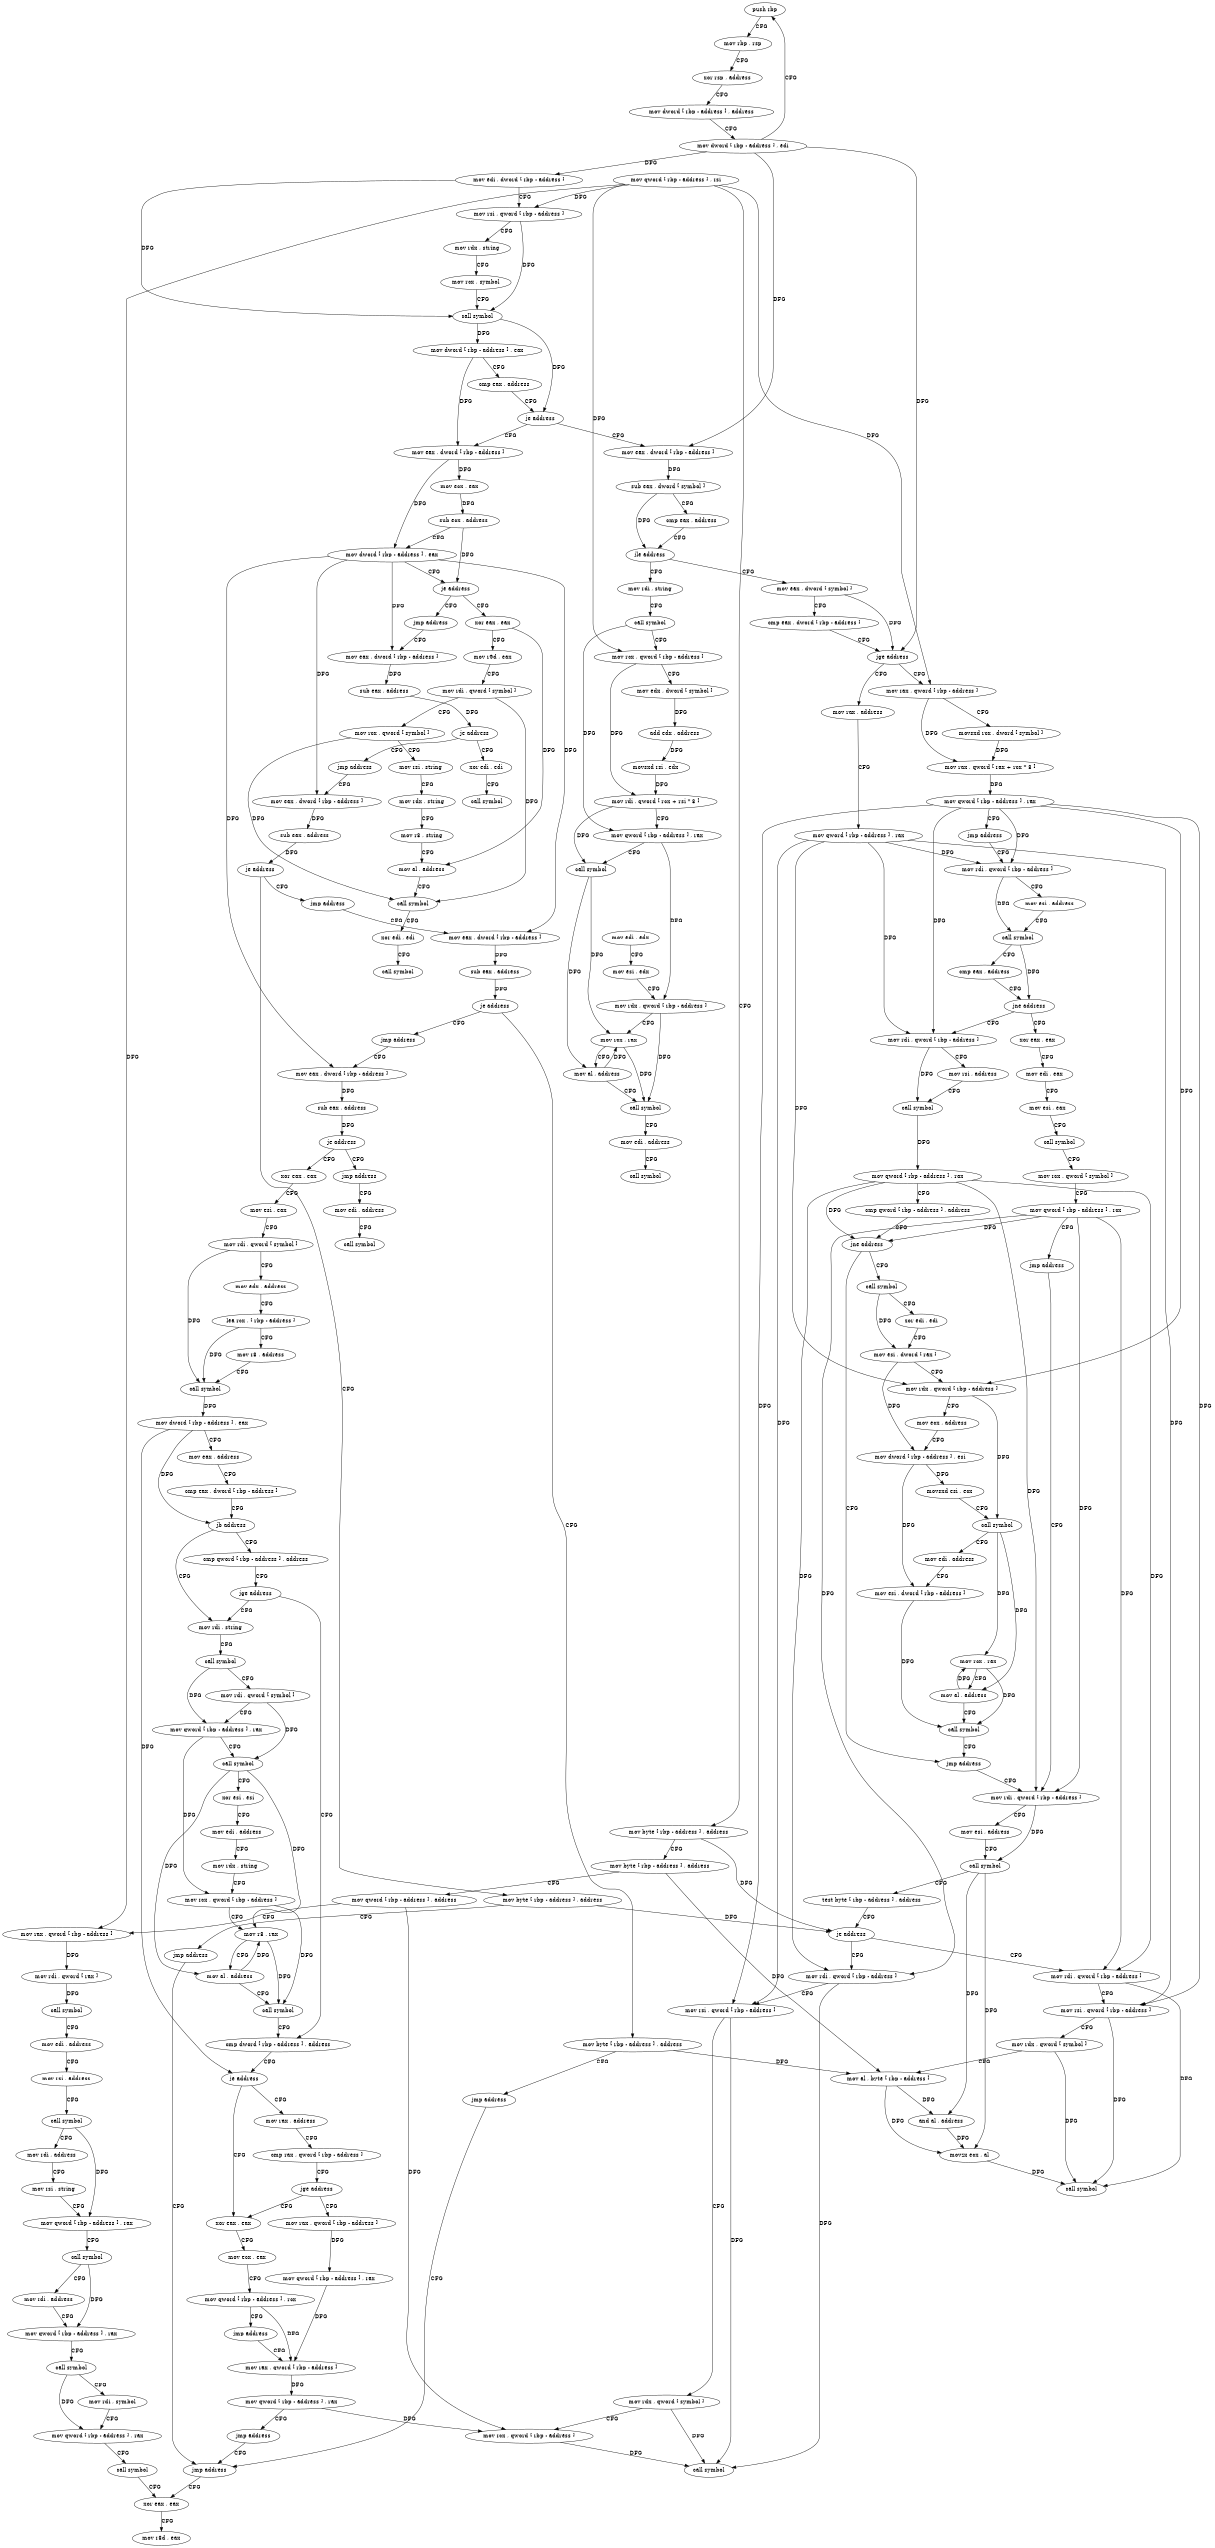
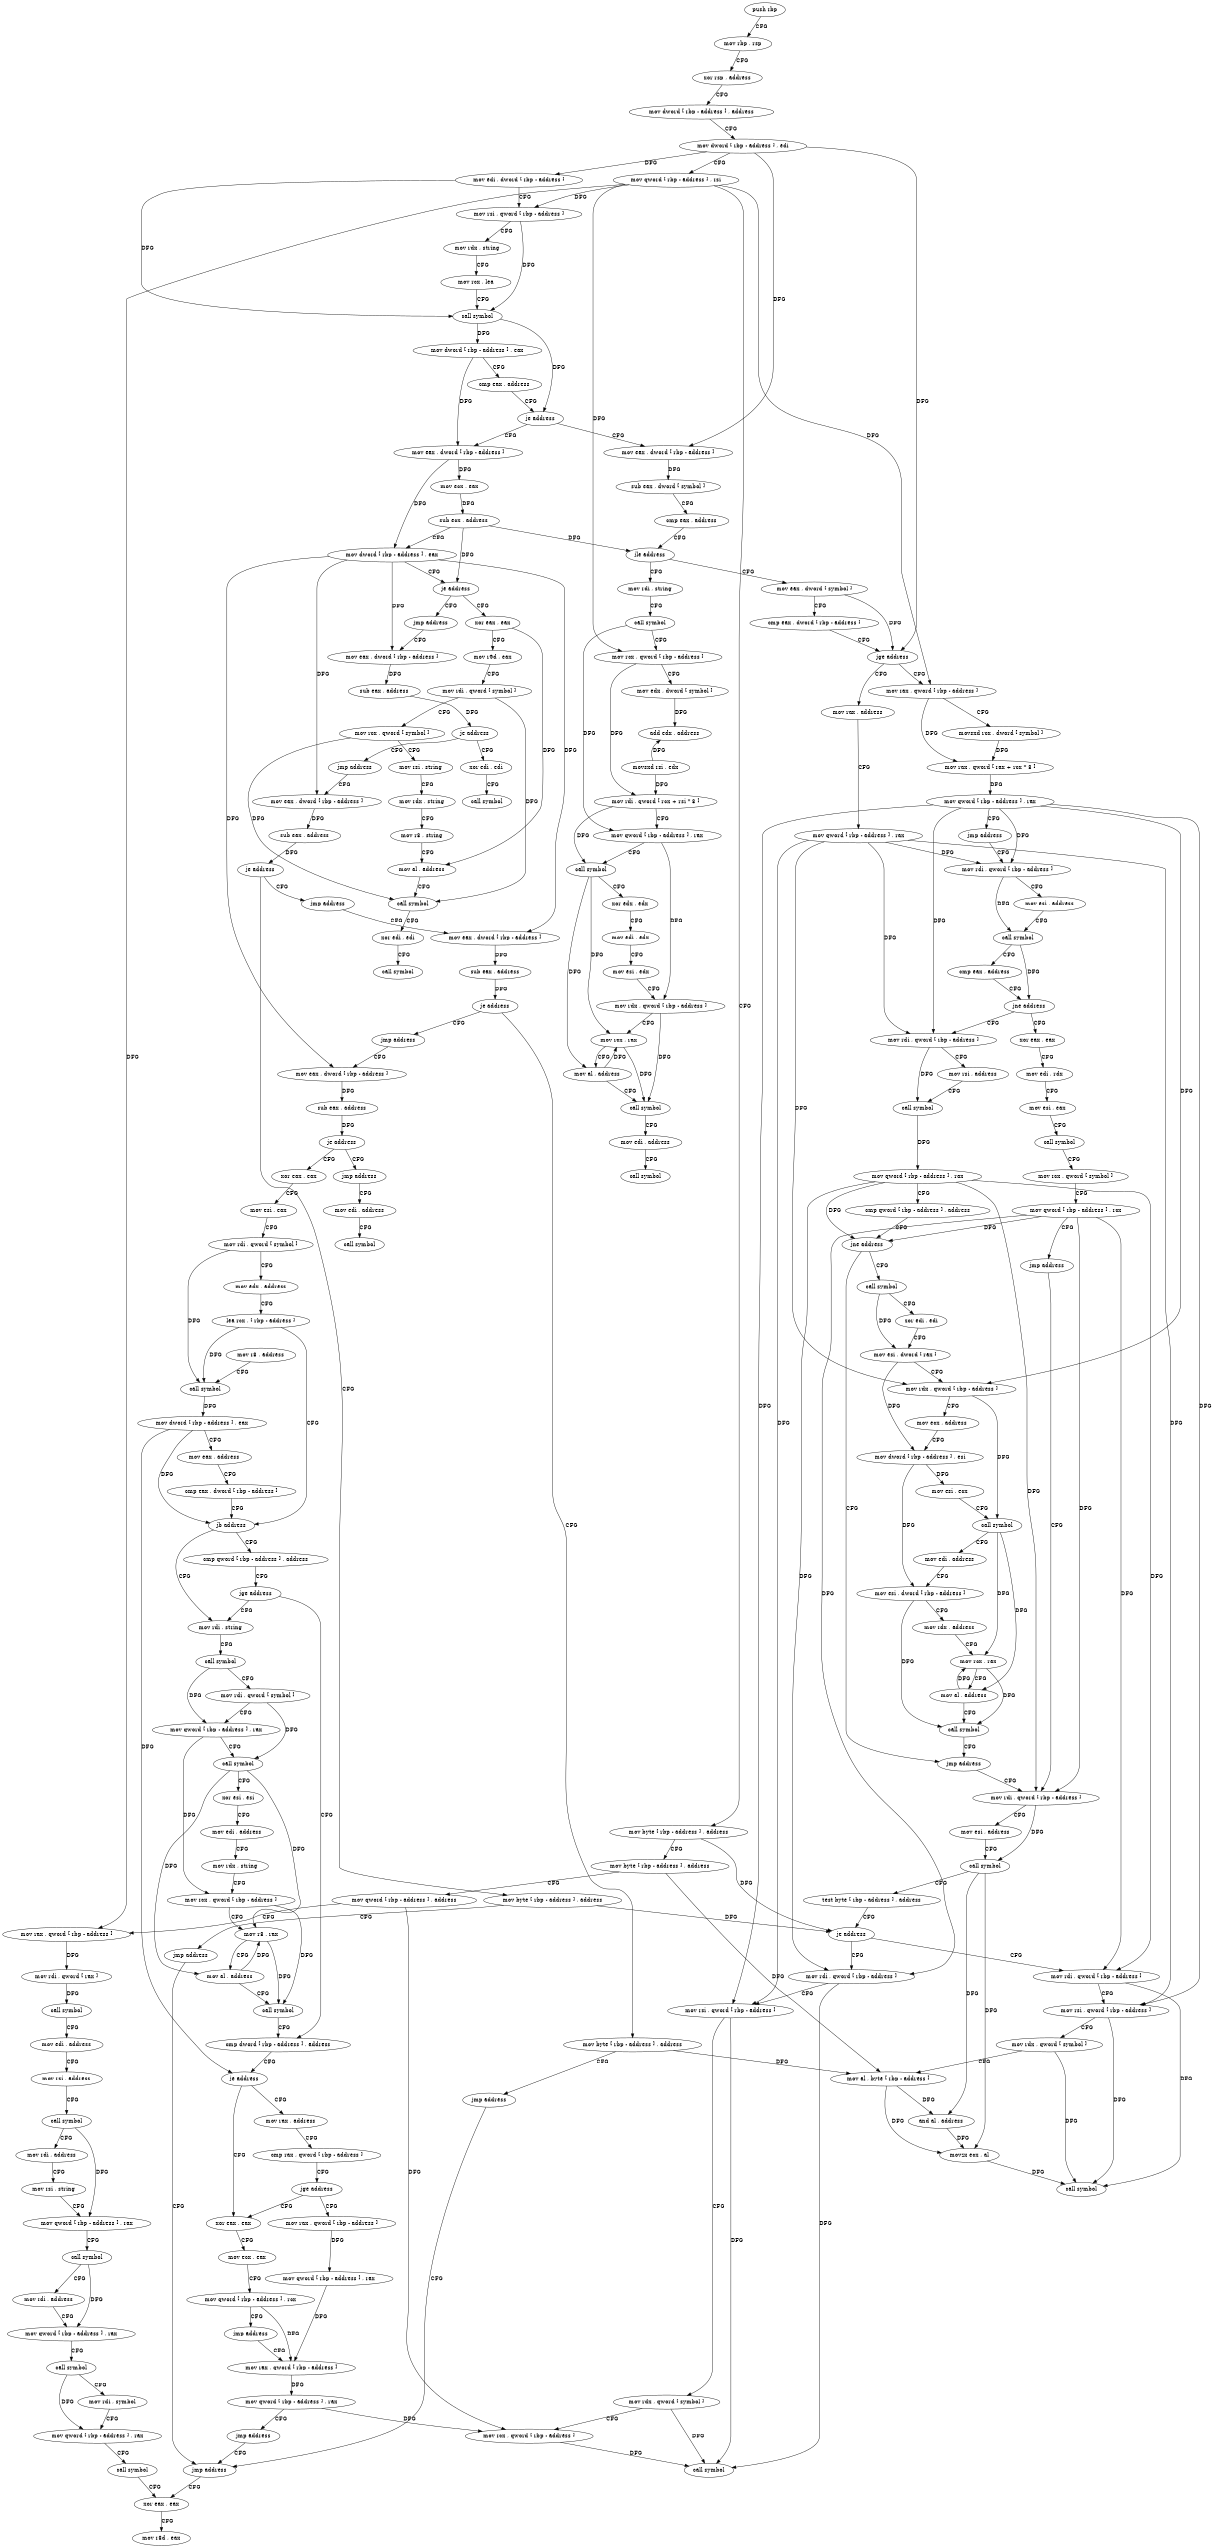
(785, 83) -> (711, 162)
(476, 282) -> (476, 282)
(637, 516) -> (558, 538)
(670, 750) -> (652, 751)
none -> (630, 904)
(1045, 1074) -> (1045, 1074)
(261, 1336) -> (307, 1435)
(950, 1491) -> (950, 1491)
none -> (949, 1628)
